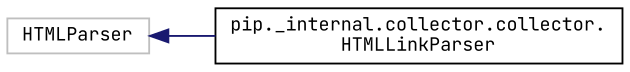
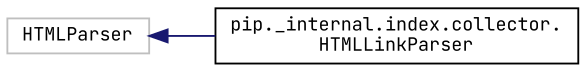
(419, 36) -> (397, 36)
